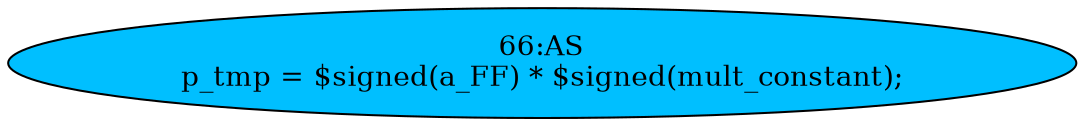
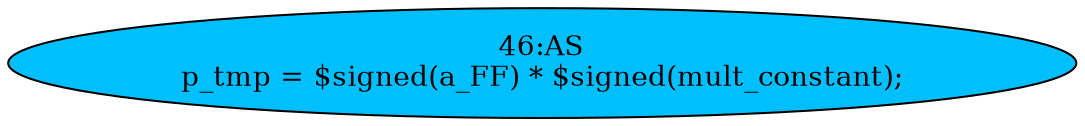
(542, 63) -> (542, 63)
